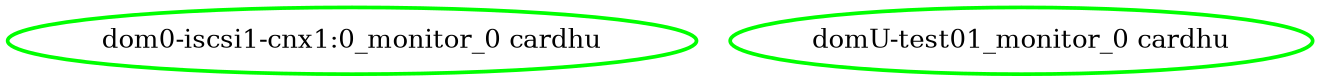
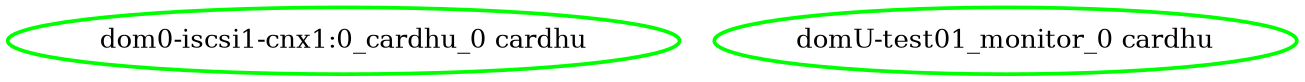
(352, 41) -> (344, 41)
